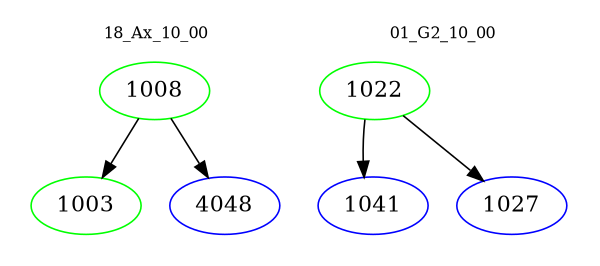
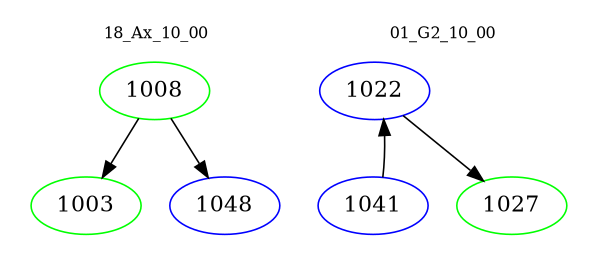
(375, 91) -> (375, 91)
(363, 140) -> (384, 157)
(225, 206) -> (225, 206)
(512, 206) -> (512, 206)
